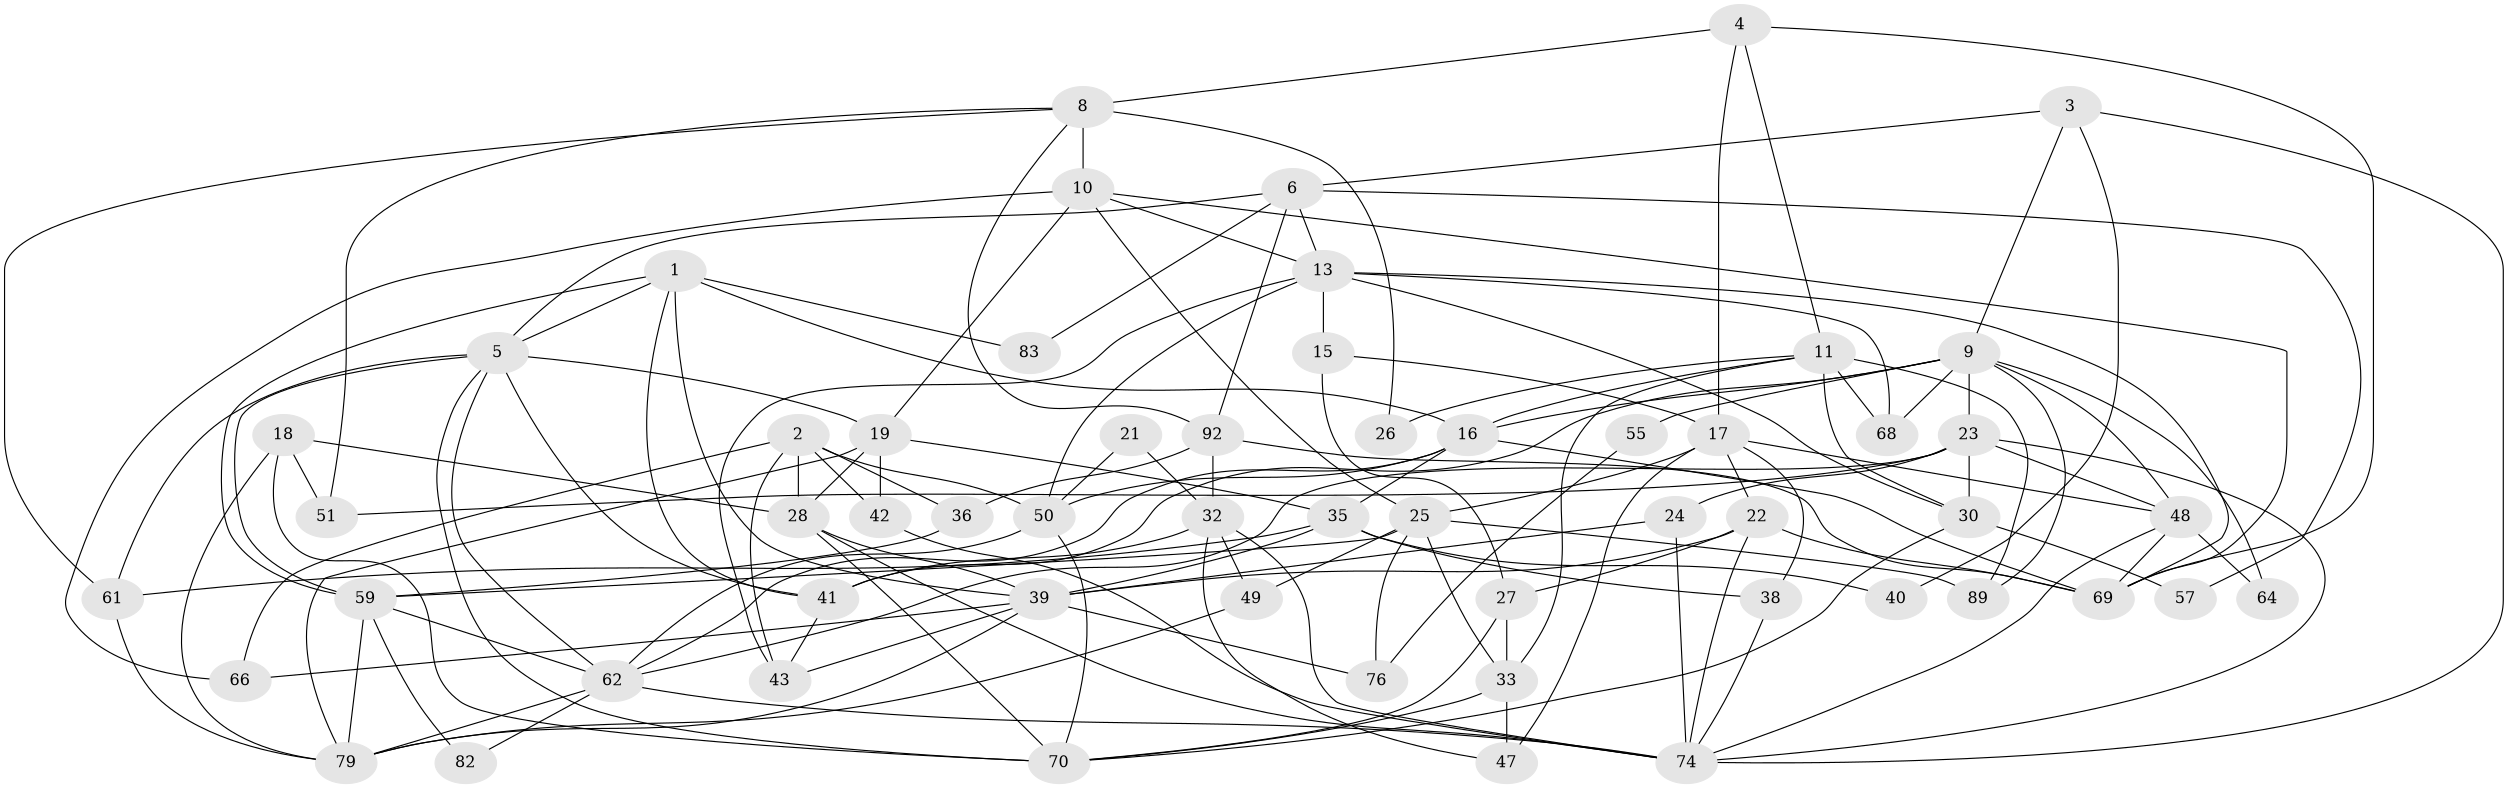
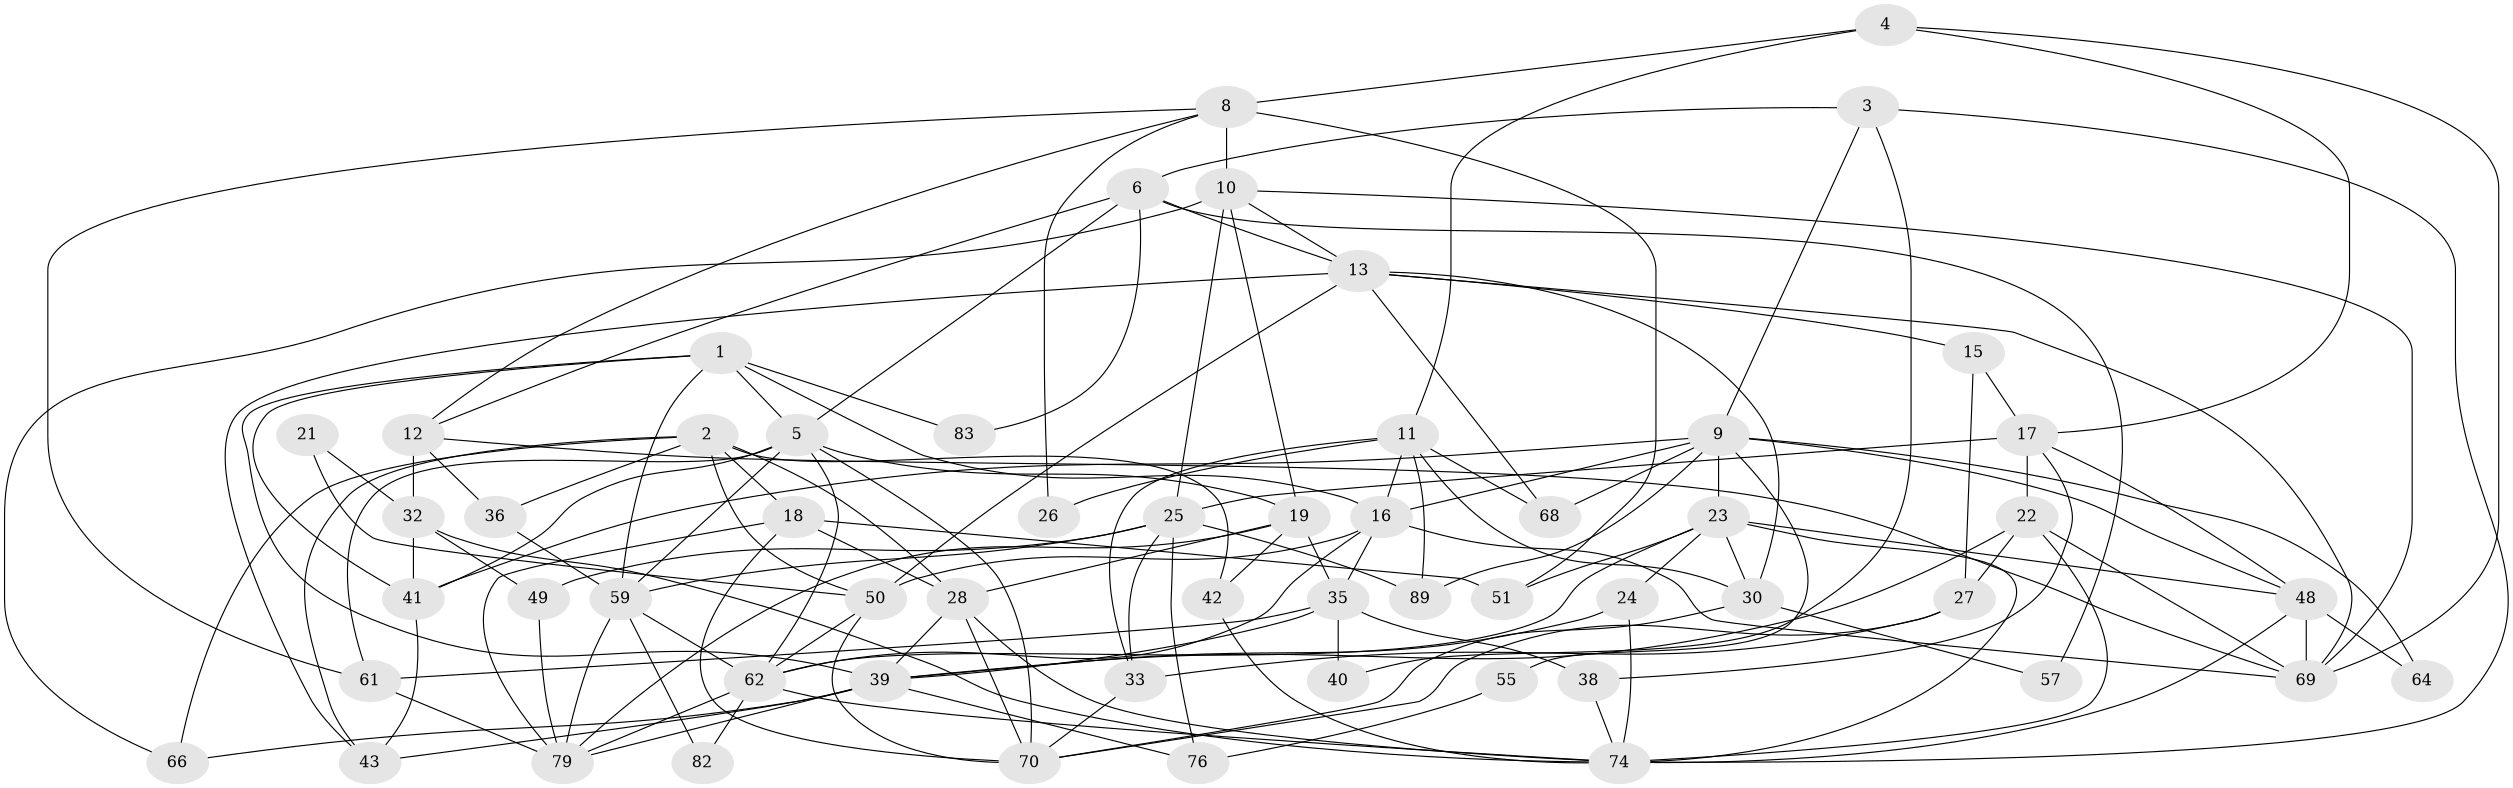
(1213, 435) -> (413, 435)
none -> (747, 473)
(1507, 763) -> none
